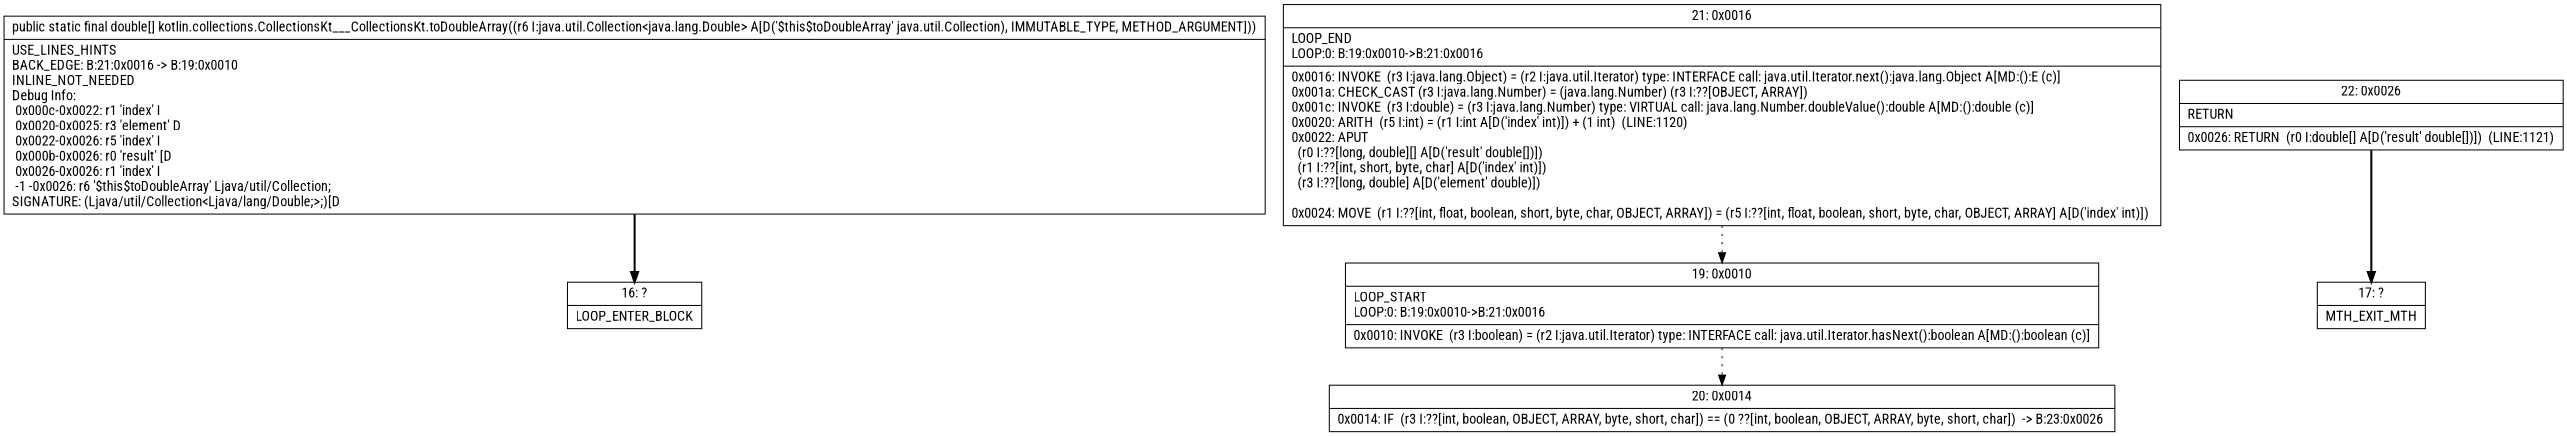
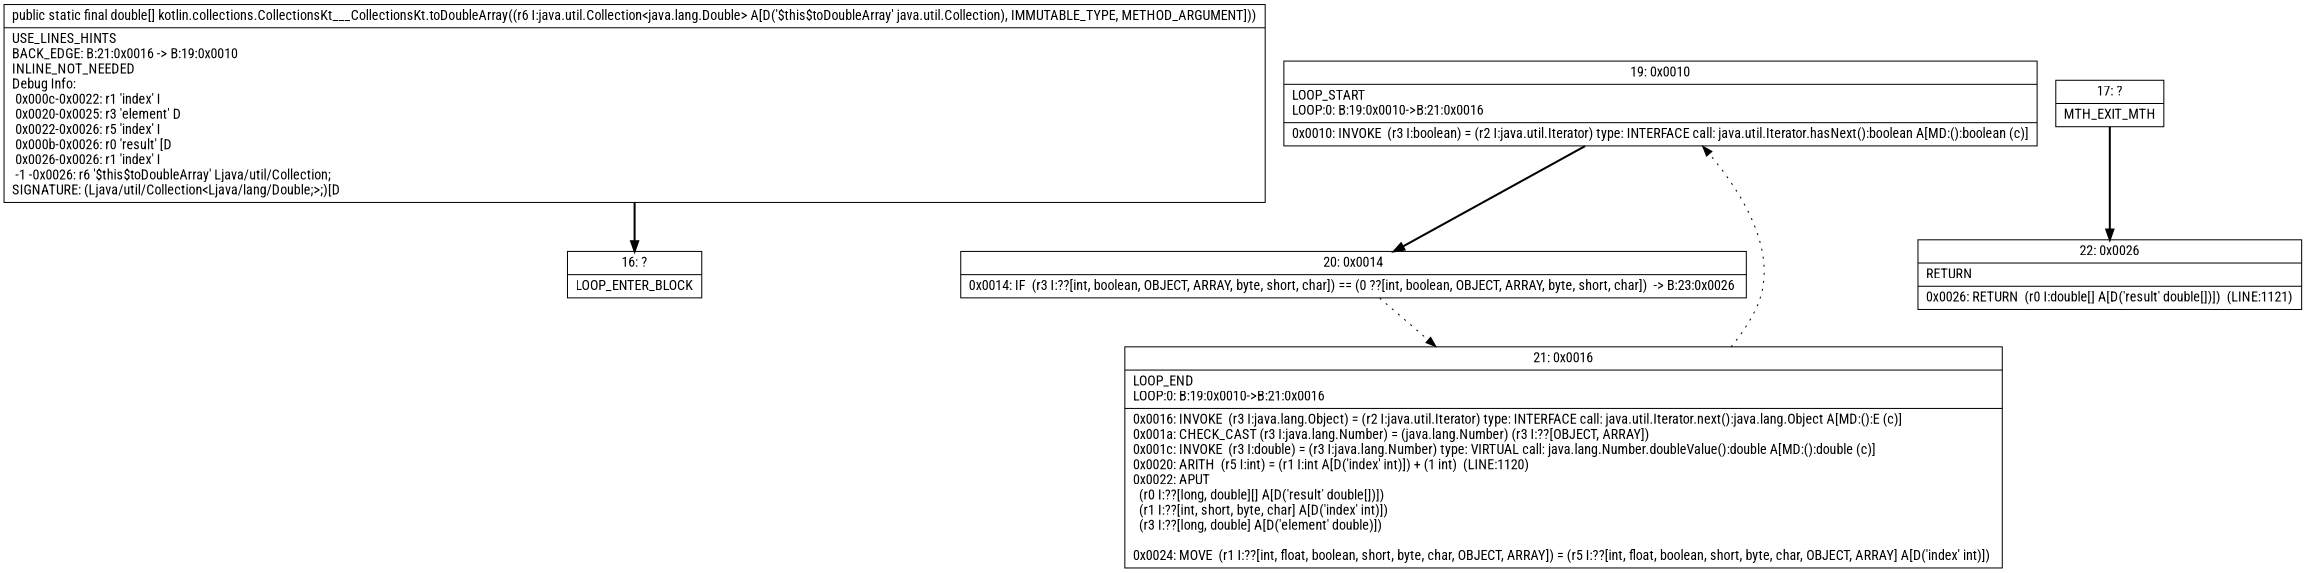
(2371, 211) -> (2110, 178)
none -> (1404, 319)
(1722, 361) -> (1494, 196)
